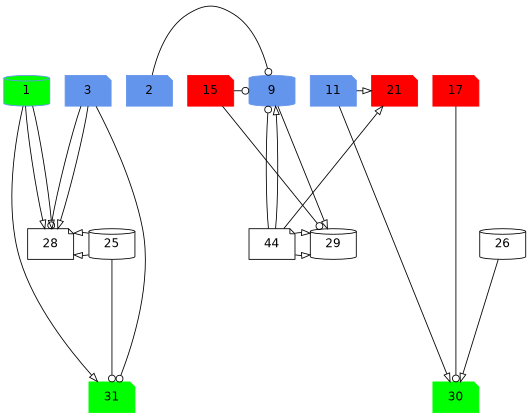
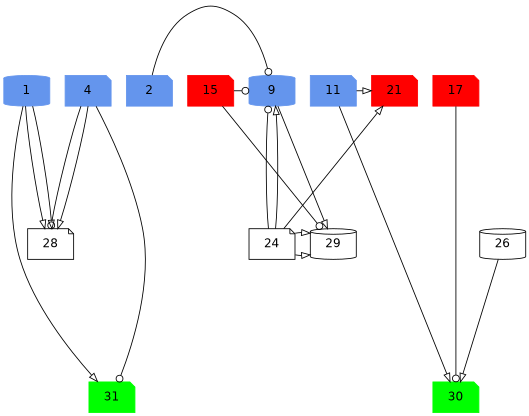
(27, 91) -> (27, 91)
(88, 91) -> (88, 91)
(112, 244) -> none
(272, 244) -> (272, 244)
